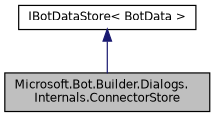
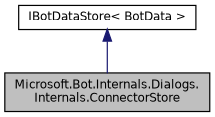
(107, 92) -> (107, 92)
